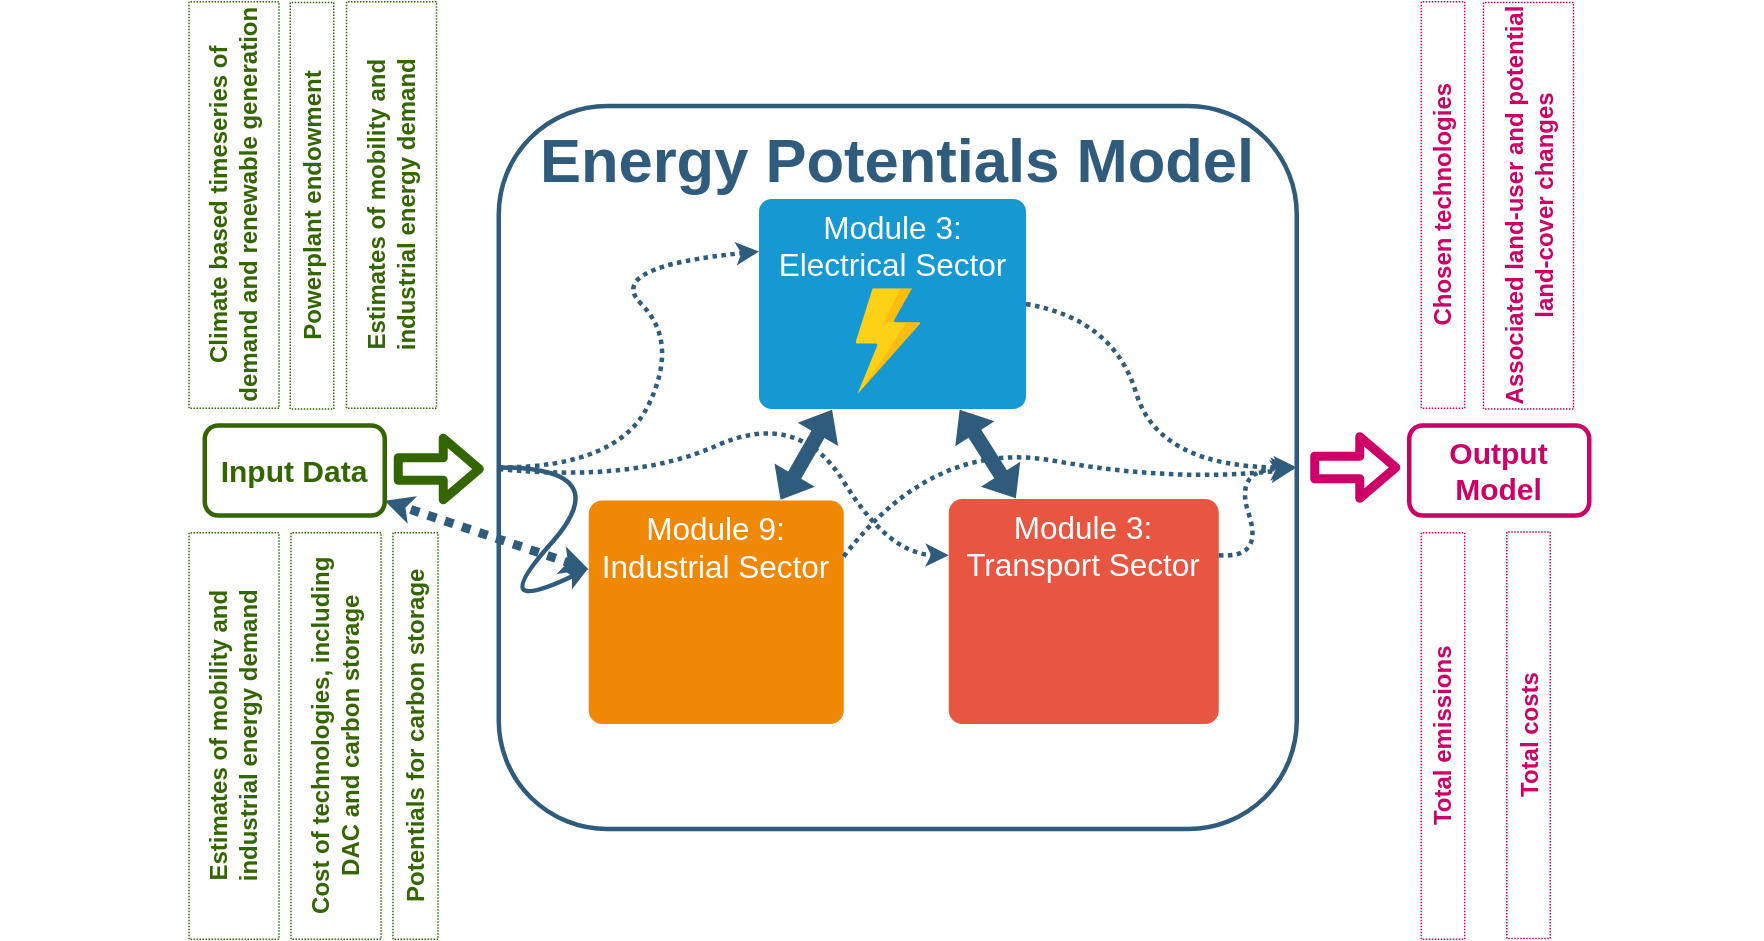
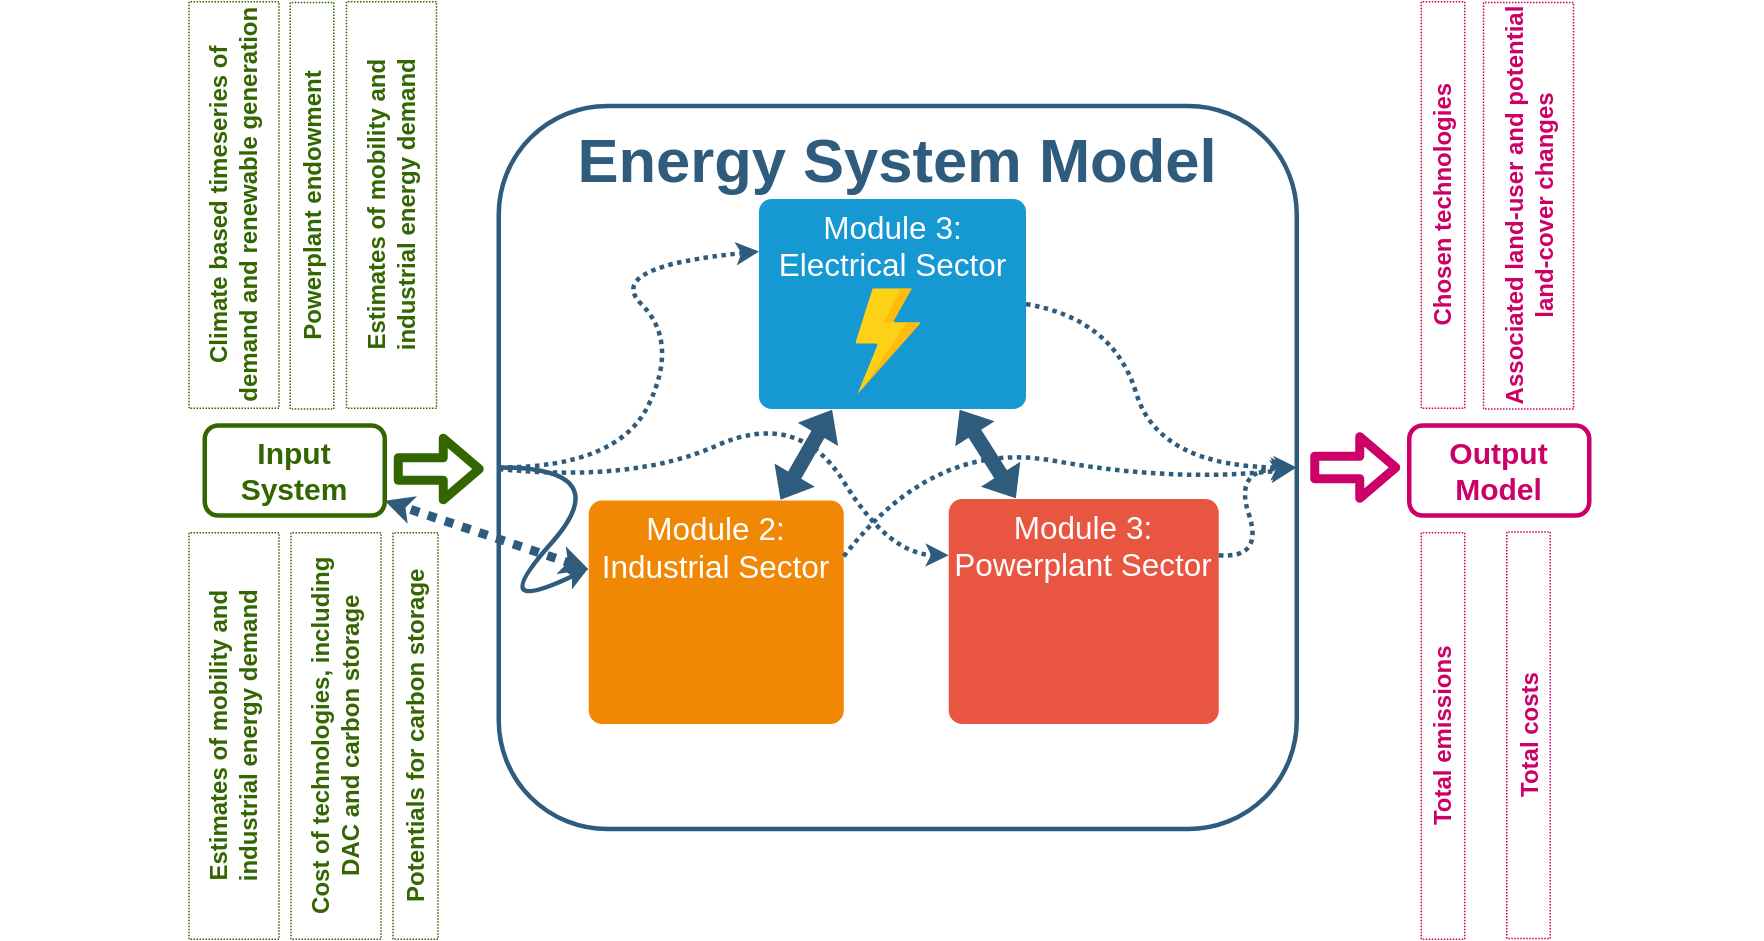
(898, 467) -> (898, 467)
(295, 470) -> (295, 470)
(1084, 520) -> (1084, 520)
(716, 522) -> (716, 522)
